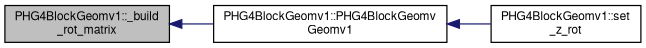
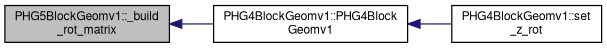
(87, 24) -> (87, 24)
(330, 24) -> (311, 24)
